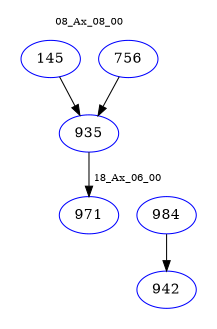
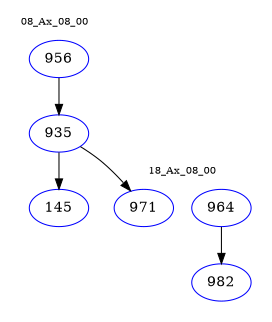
(128, 59) -> (59, 59)
(67, 91) -> (59, 166)
(128, 178) -> (183, 171)
(167, 215) -> (221, 208)
(167, 290) -> (221, 282)
